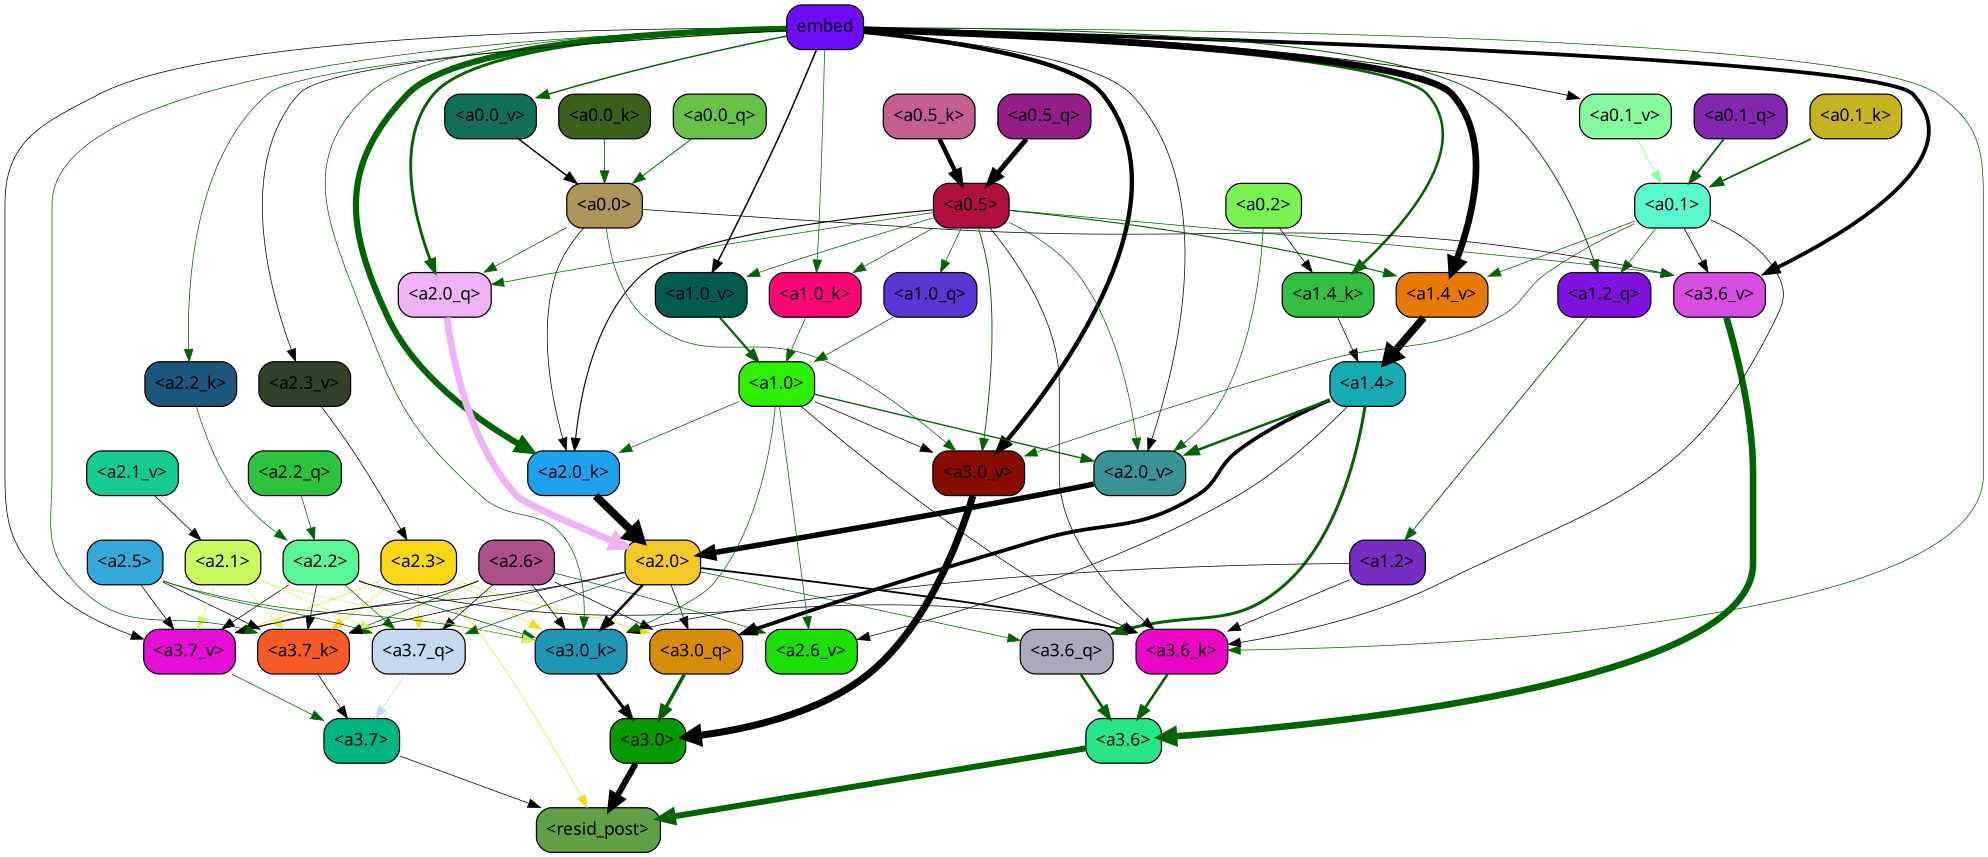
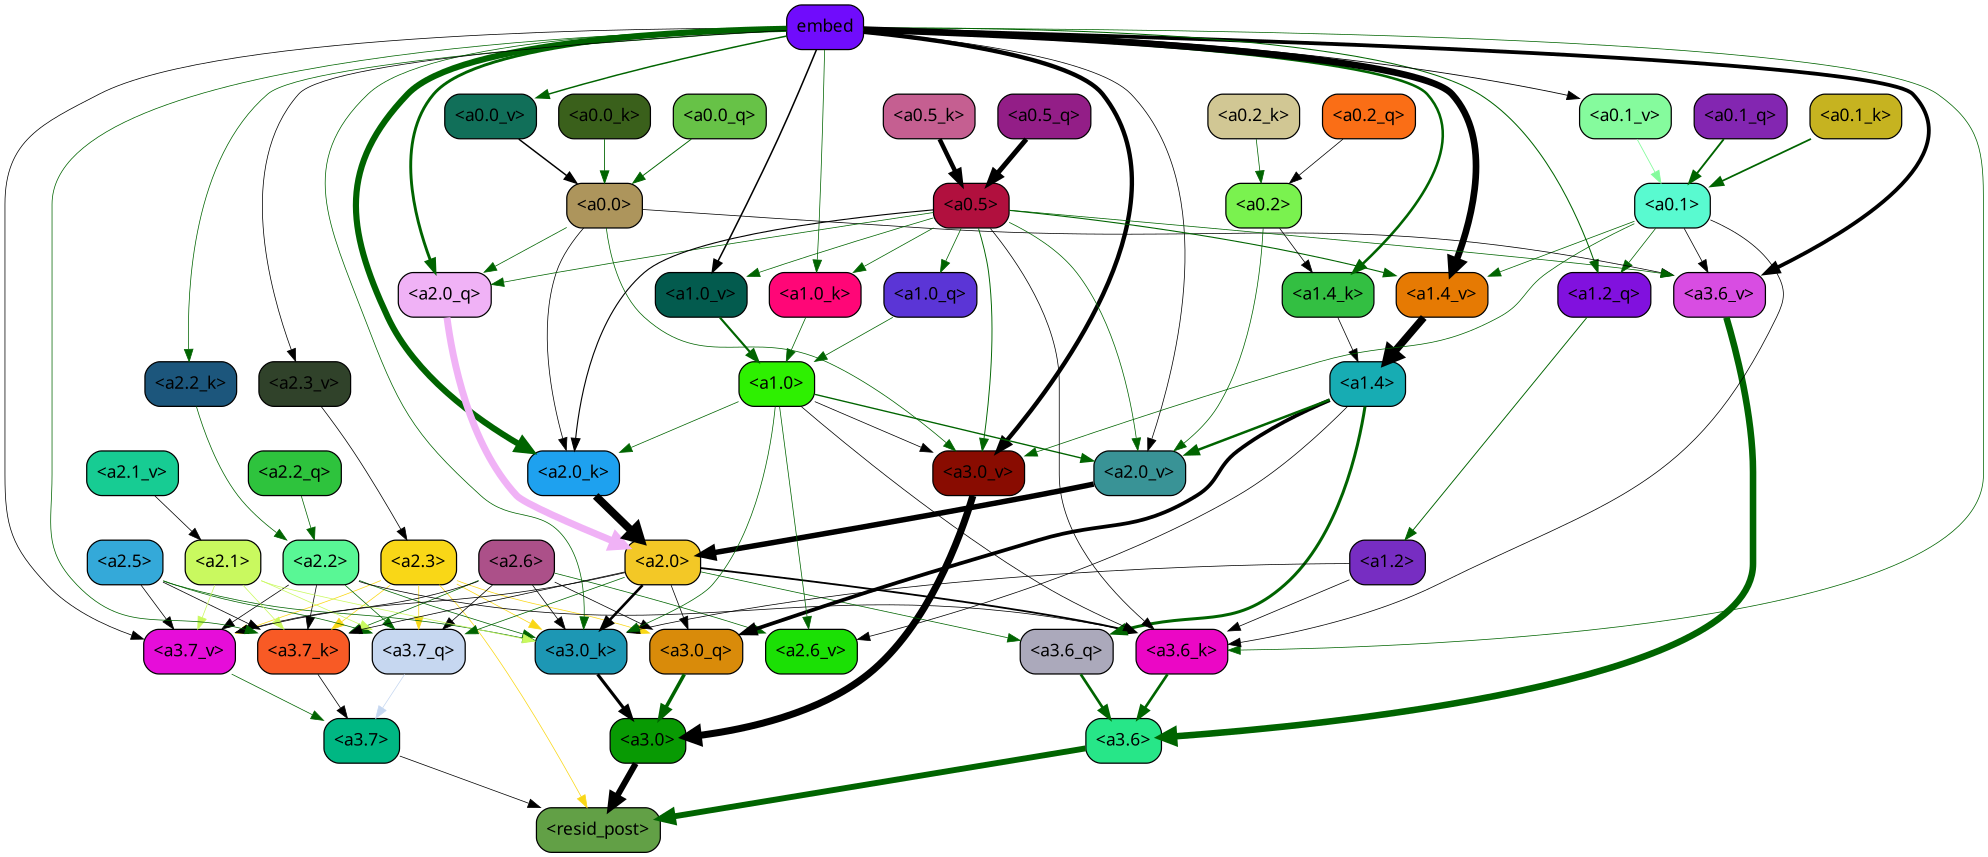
none -> (1254, 116)
none -> (1369, 116)
